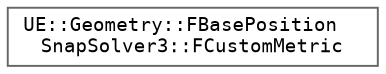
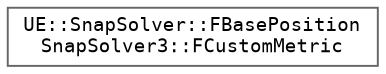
(193, 37) -> (193, 37)
